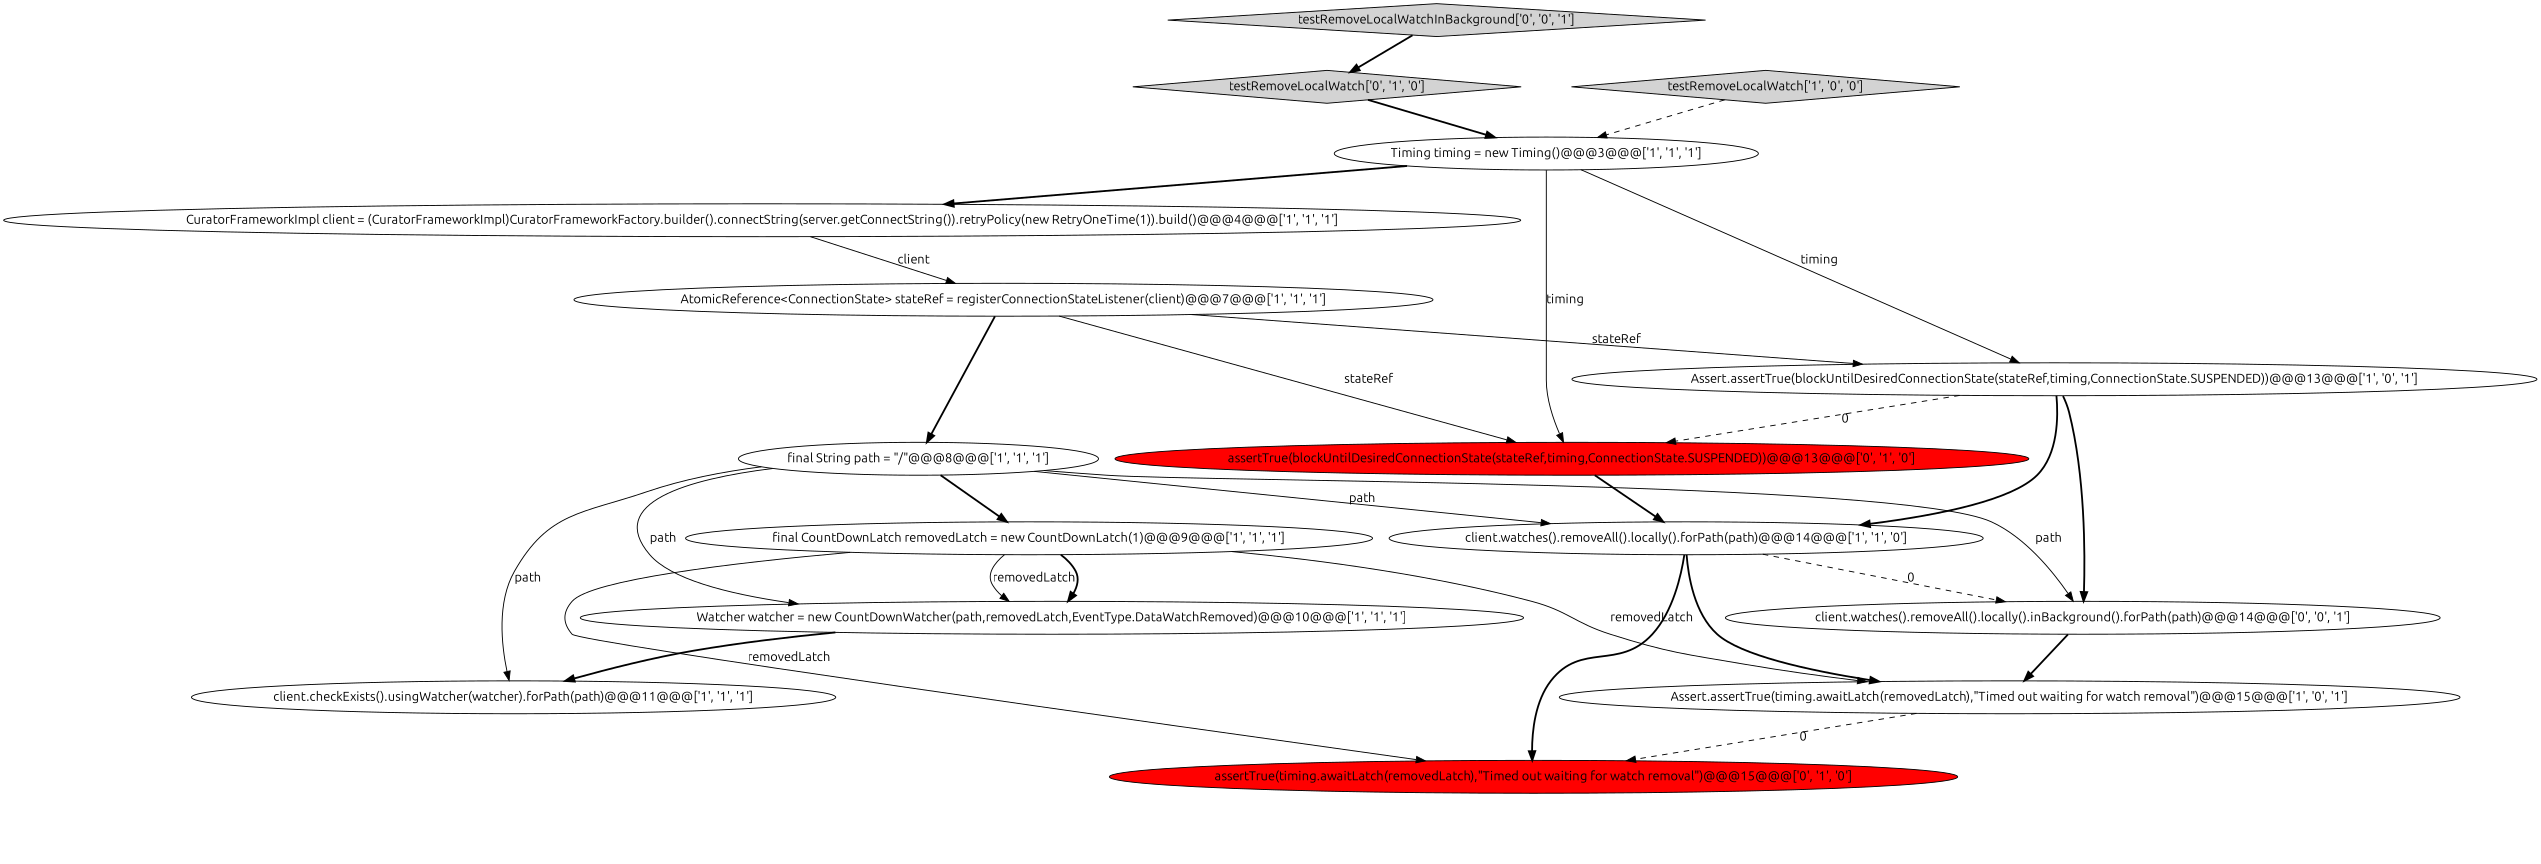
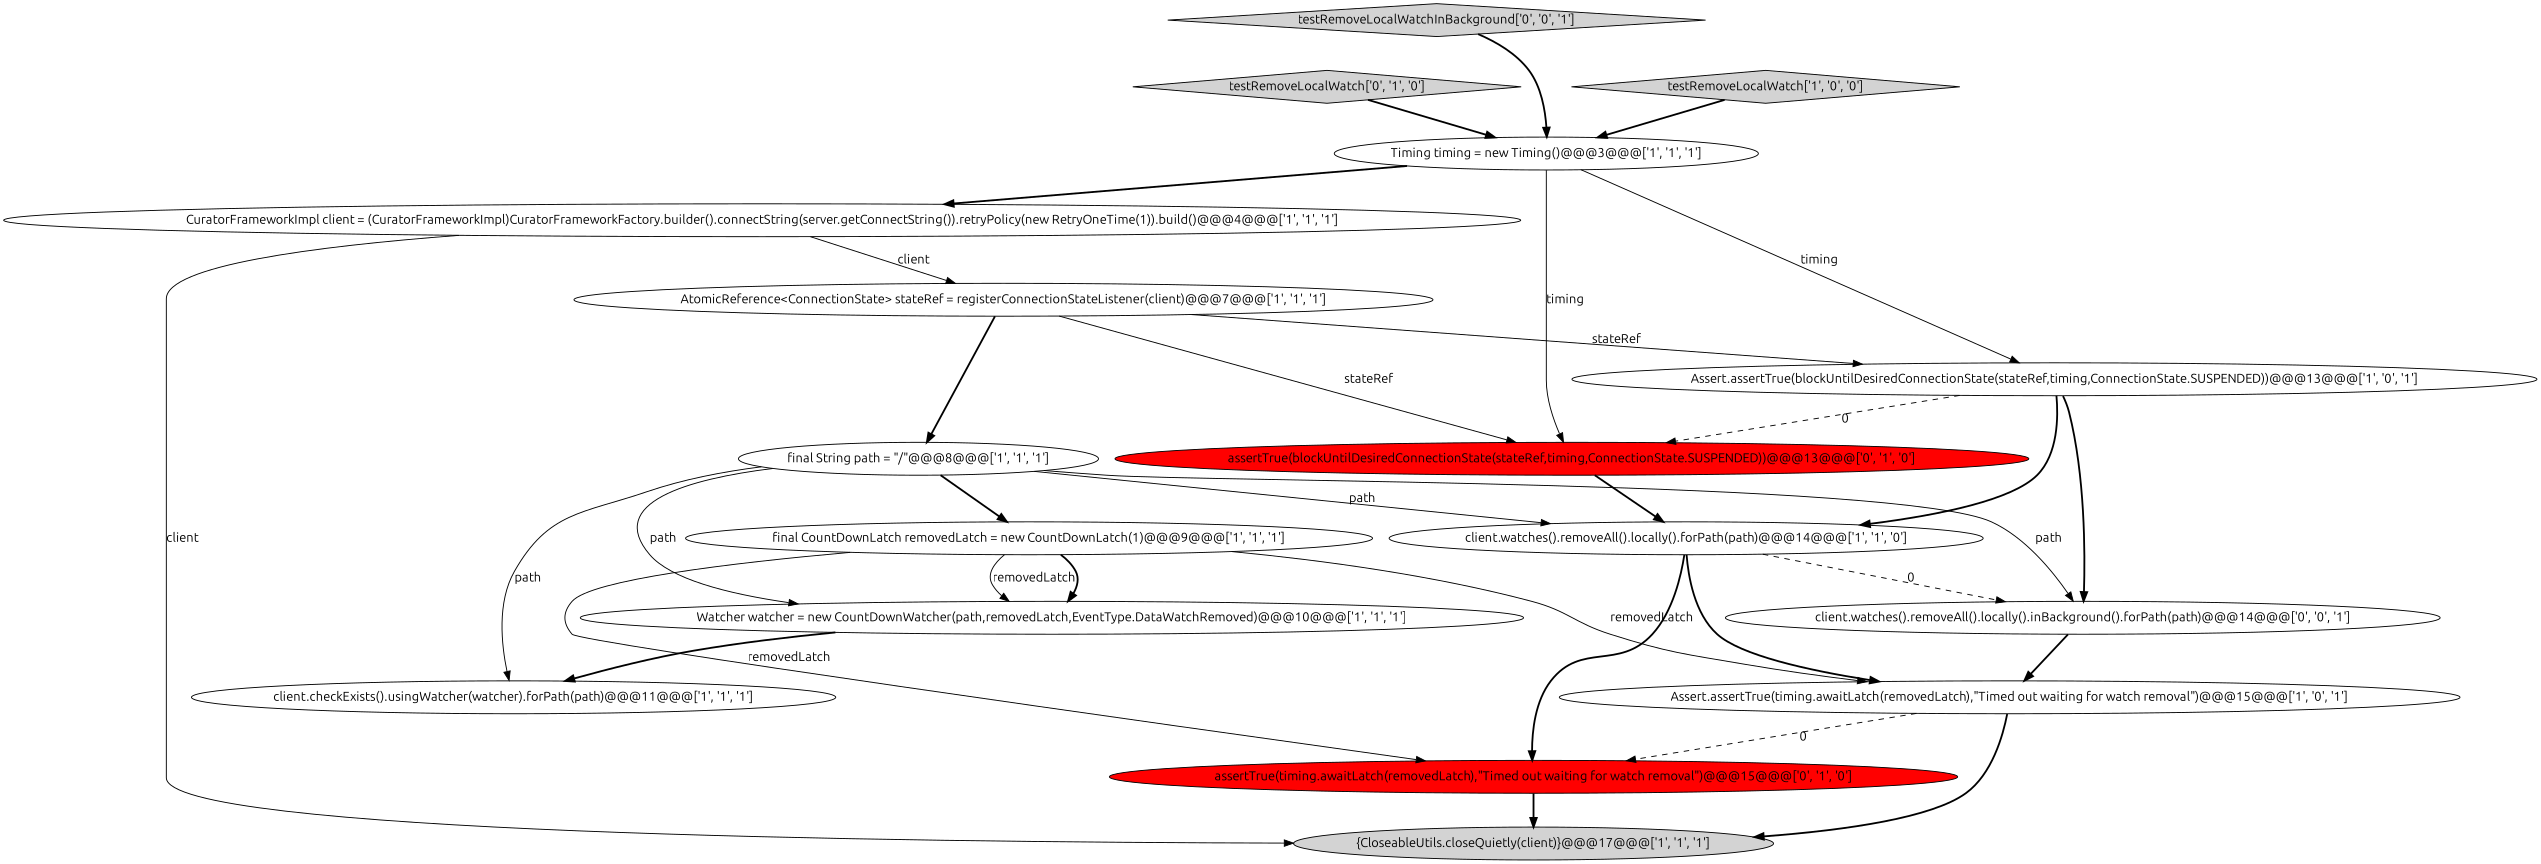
(1385, 51) -> (1528, 69)
(1665, 117) -> (1665, 117)
none -> (1534, 844)
